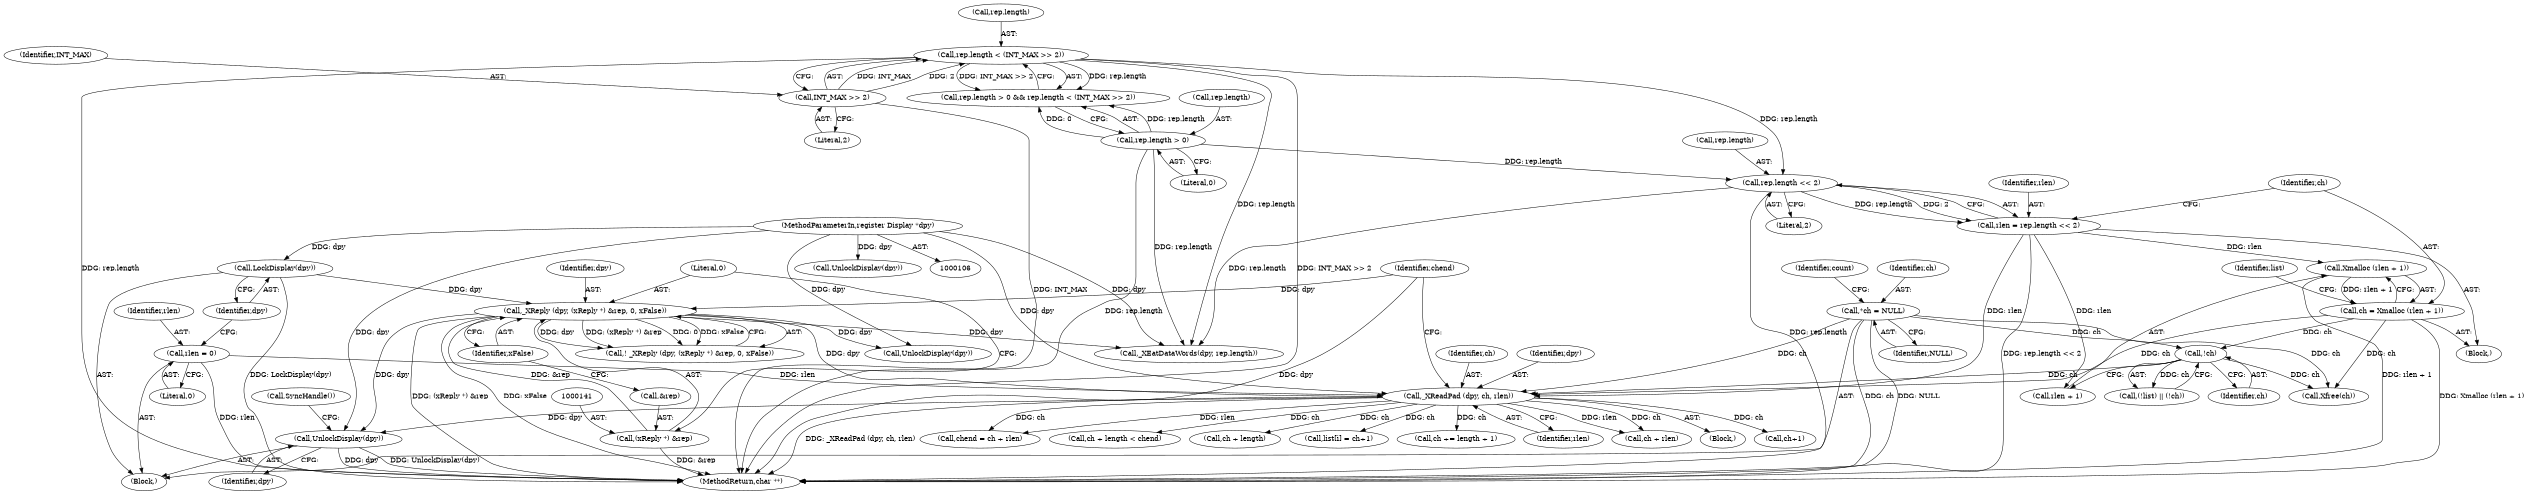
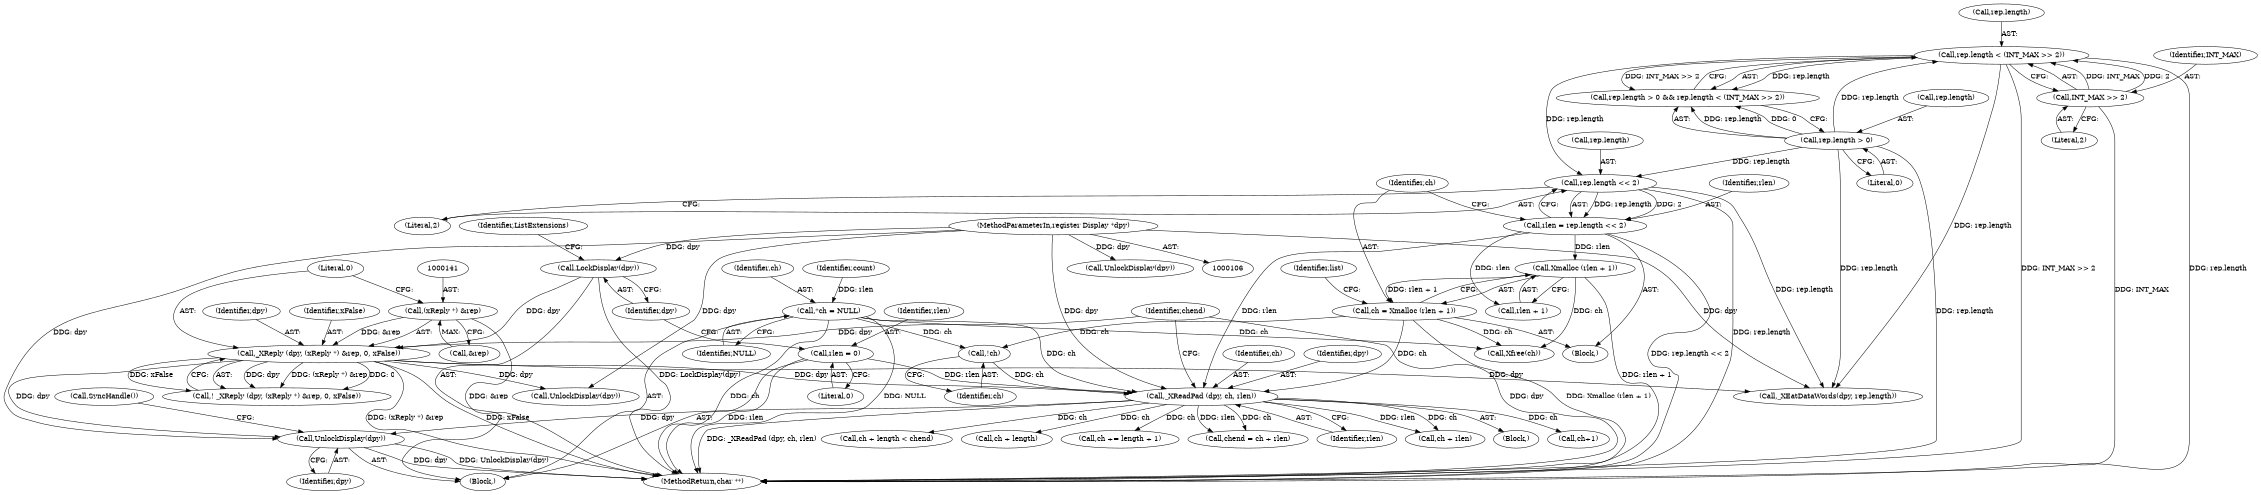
none -> (1864, 77)
none -> (523, 226)
(1862, 290) -> (856, 290)
(465, 331) -> none
(2266, 370) -> (1571, 316)
(2108, 371) -> (1549, 288)
(581, 375) -> (464, 329)
(2152, 397) -> none
(667, 418) -> (452, 333)
(1339, 439) -> none
